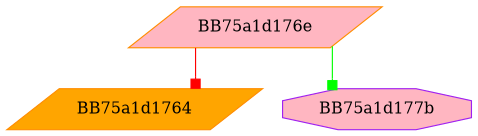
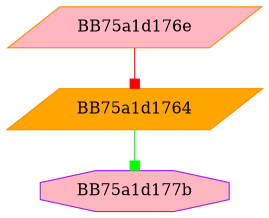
(332, 62) -> (135, 144)
